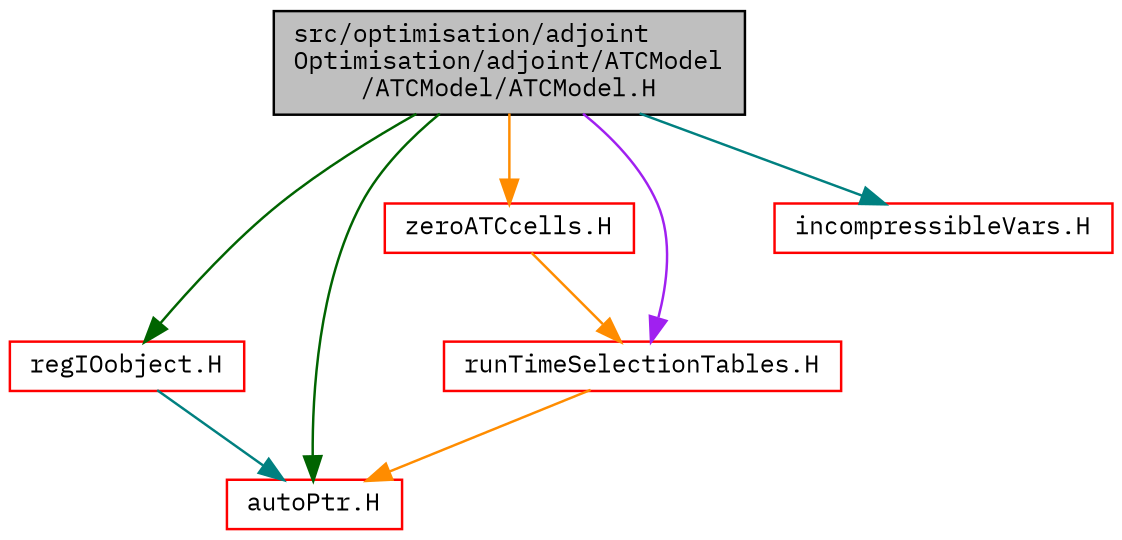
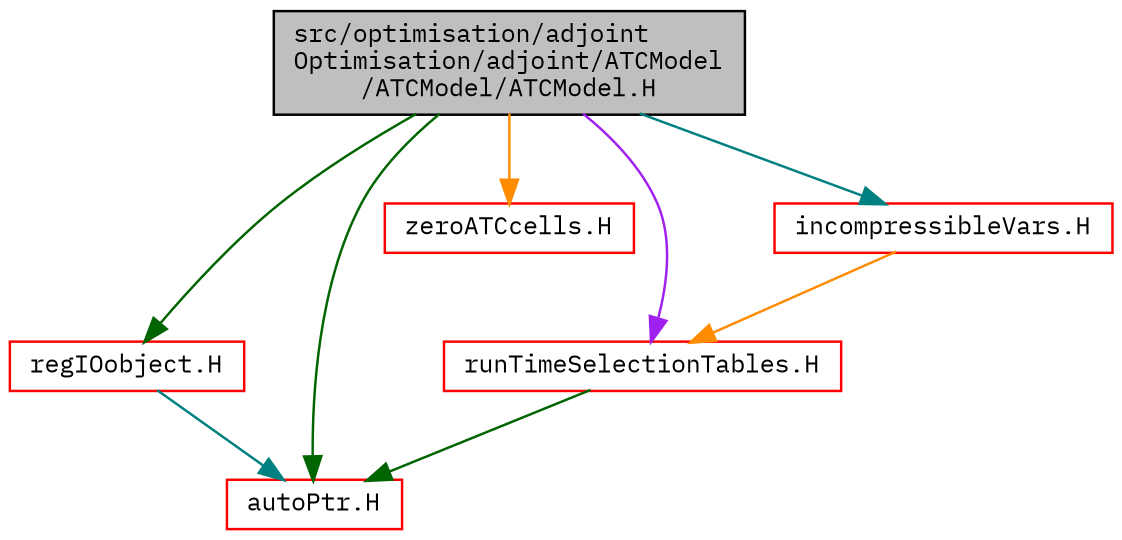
(567, 288) -> (804, 292)
(490, 431) -> (490, 431)
